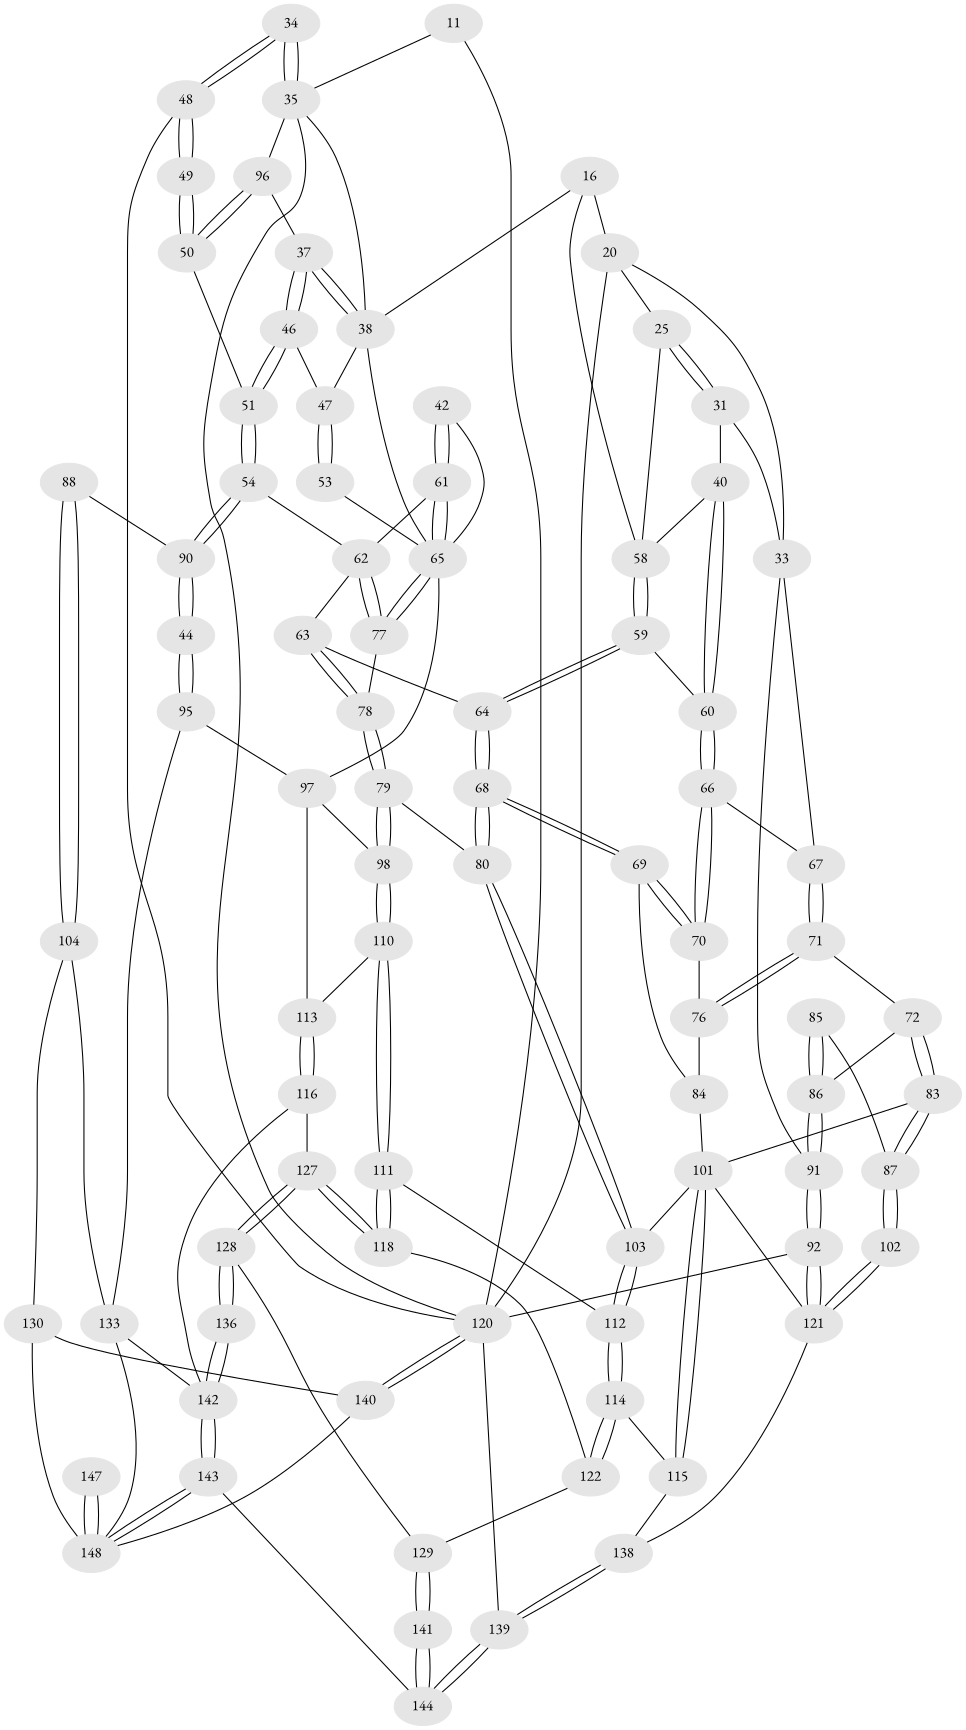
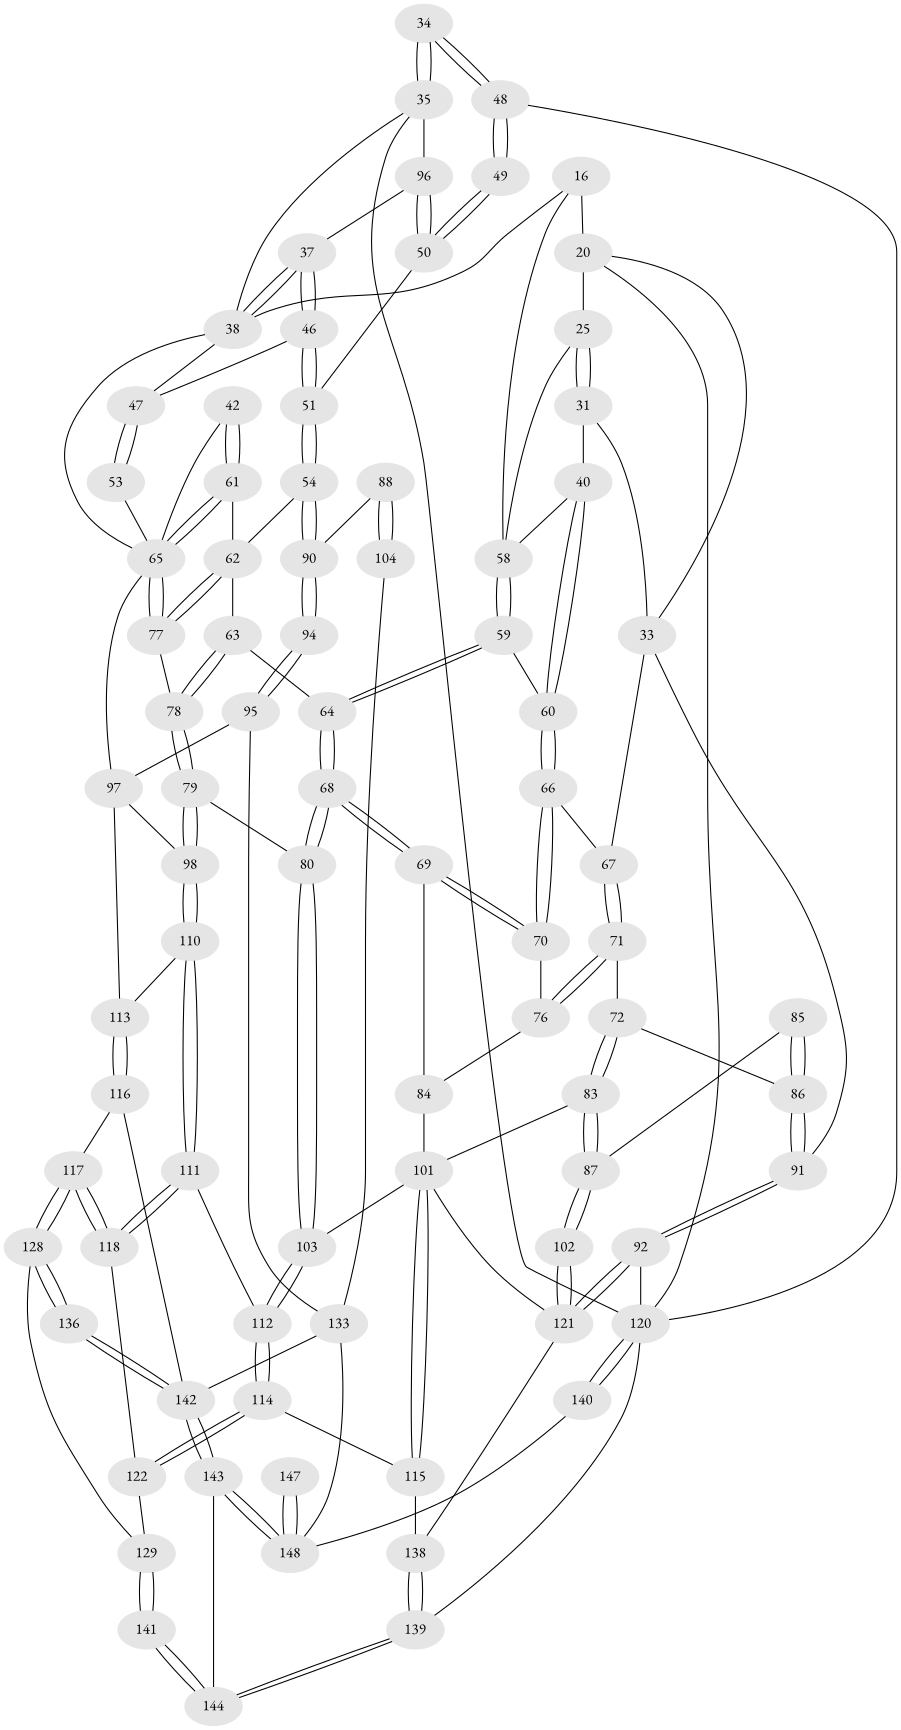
(454, 23) -> none
(186, 635) -> (309, 635)
(307, 1171) -> (73, 1171)
(33, 1324) -> none
